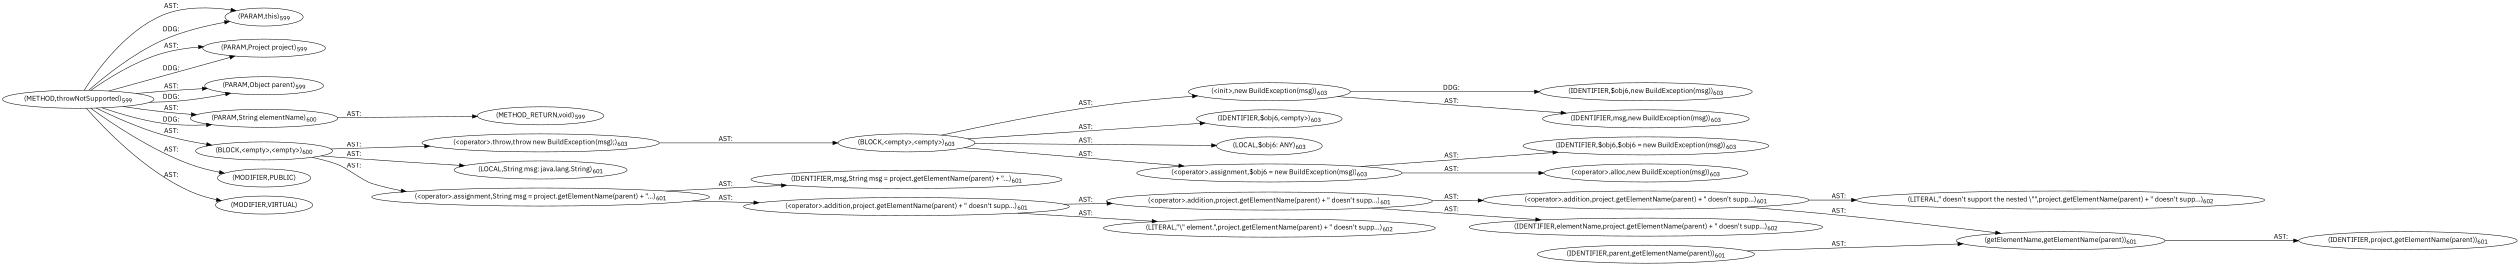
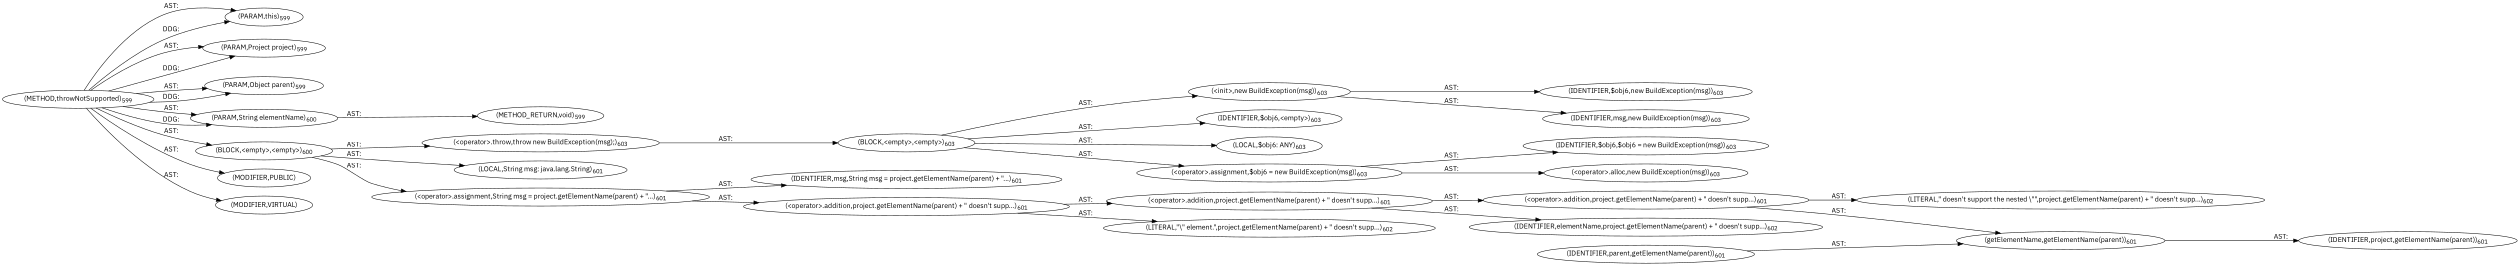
(1452, 88) -> (1452, 88)
